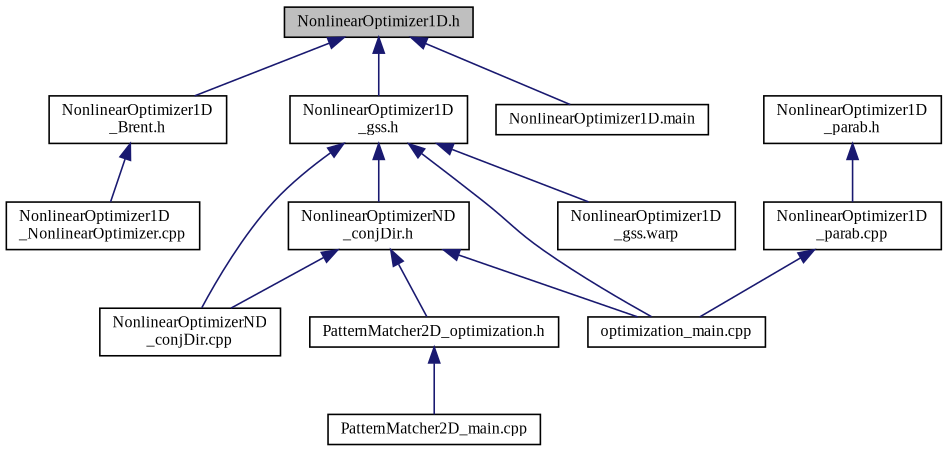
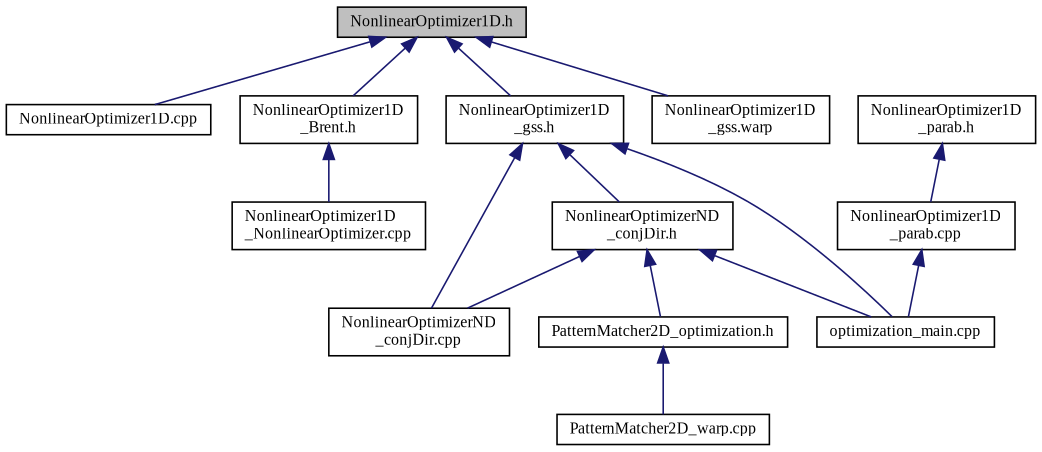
(602, 120) -> (109, 120)
(520, 176) -> (580, 69)
(434, 429) -> (663, 429)
